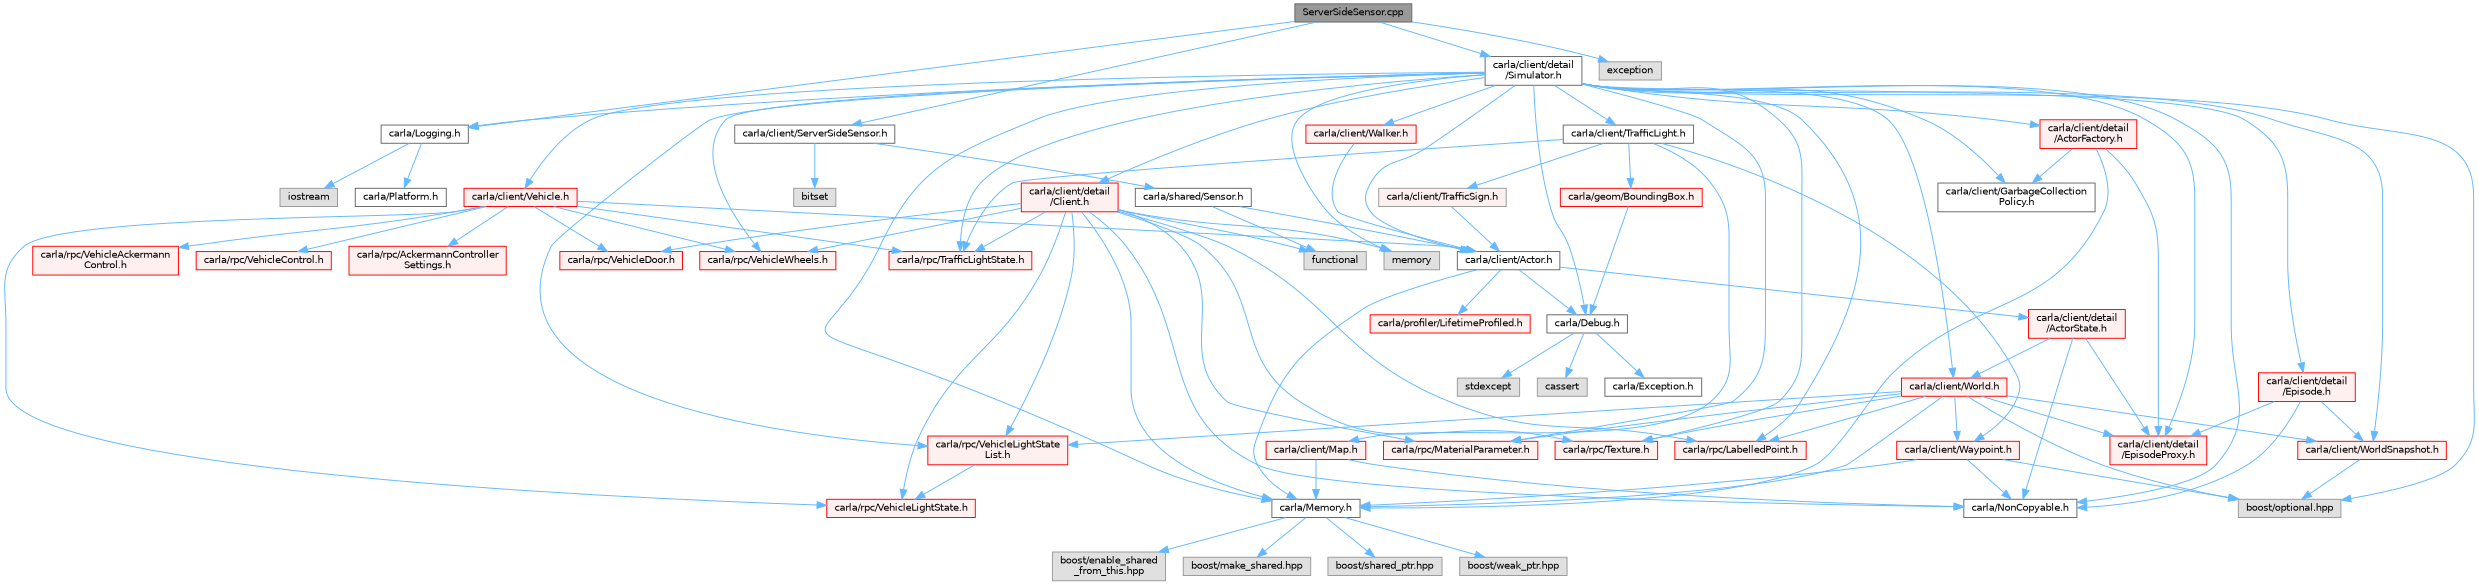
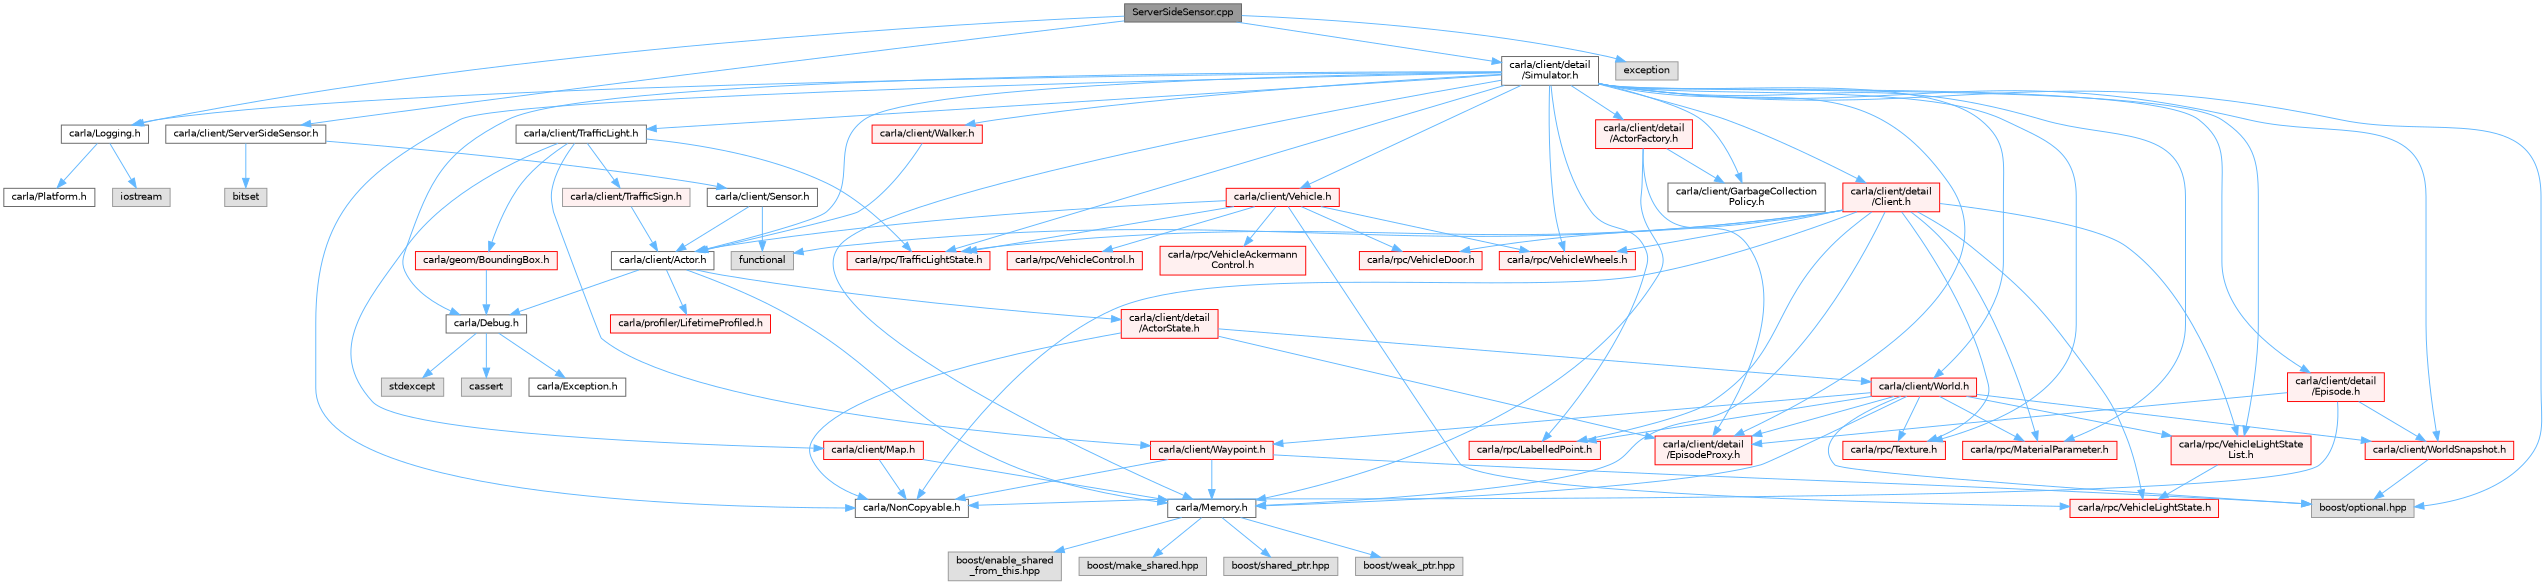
(1193, 197) -> (762, 197)
(428, 261) -> none
(1412, 261) -> none
